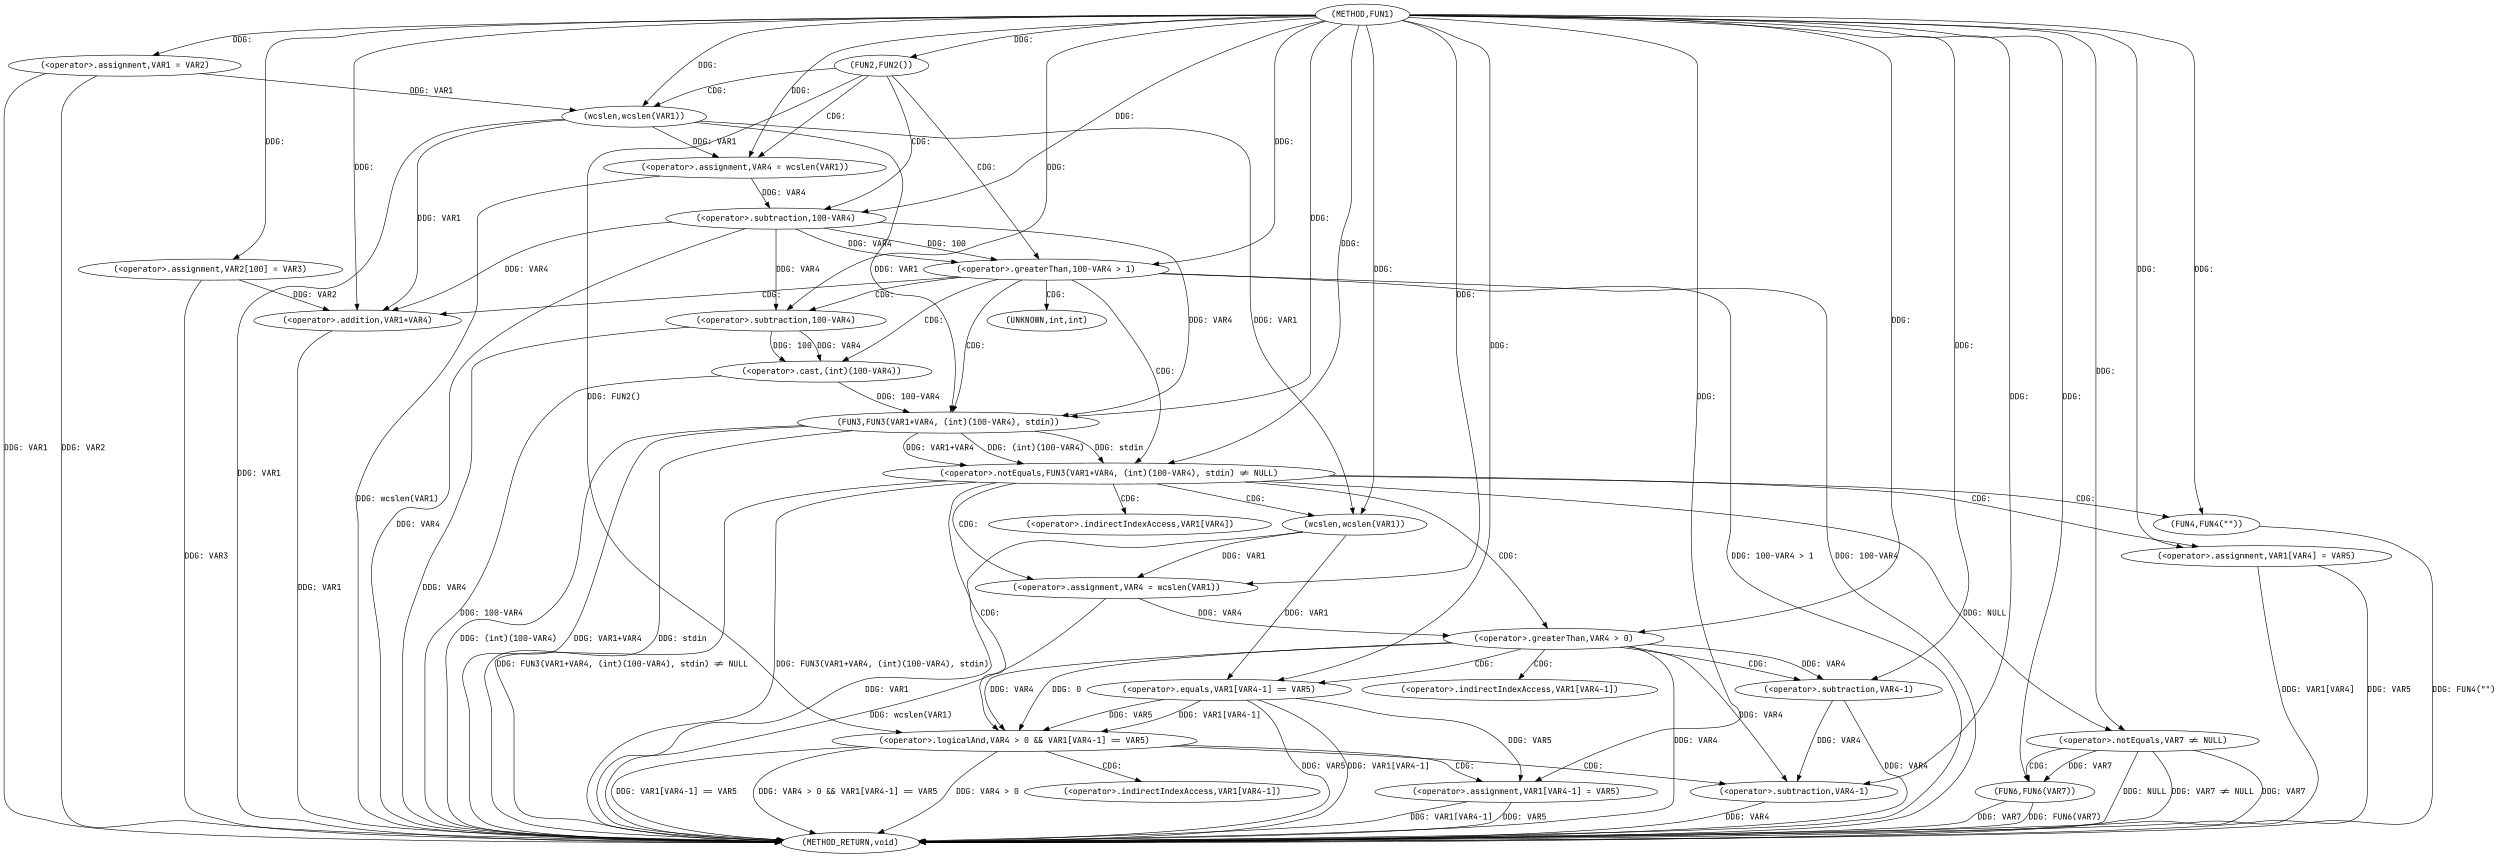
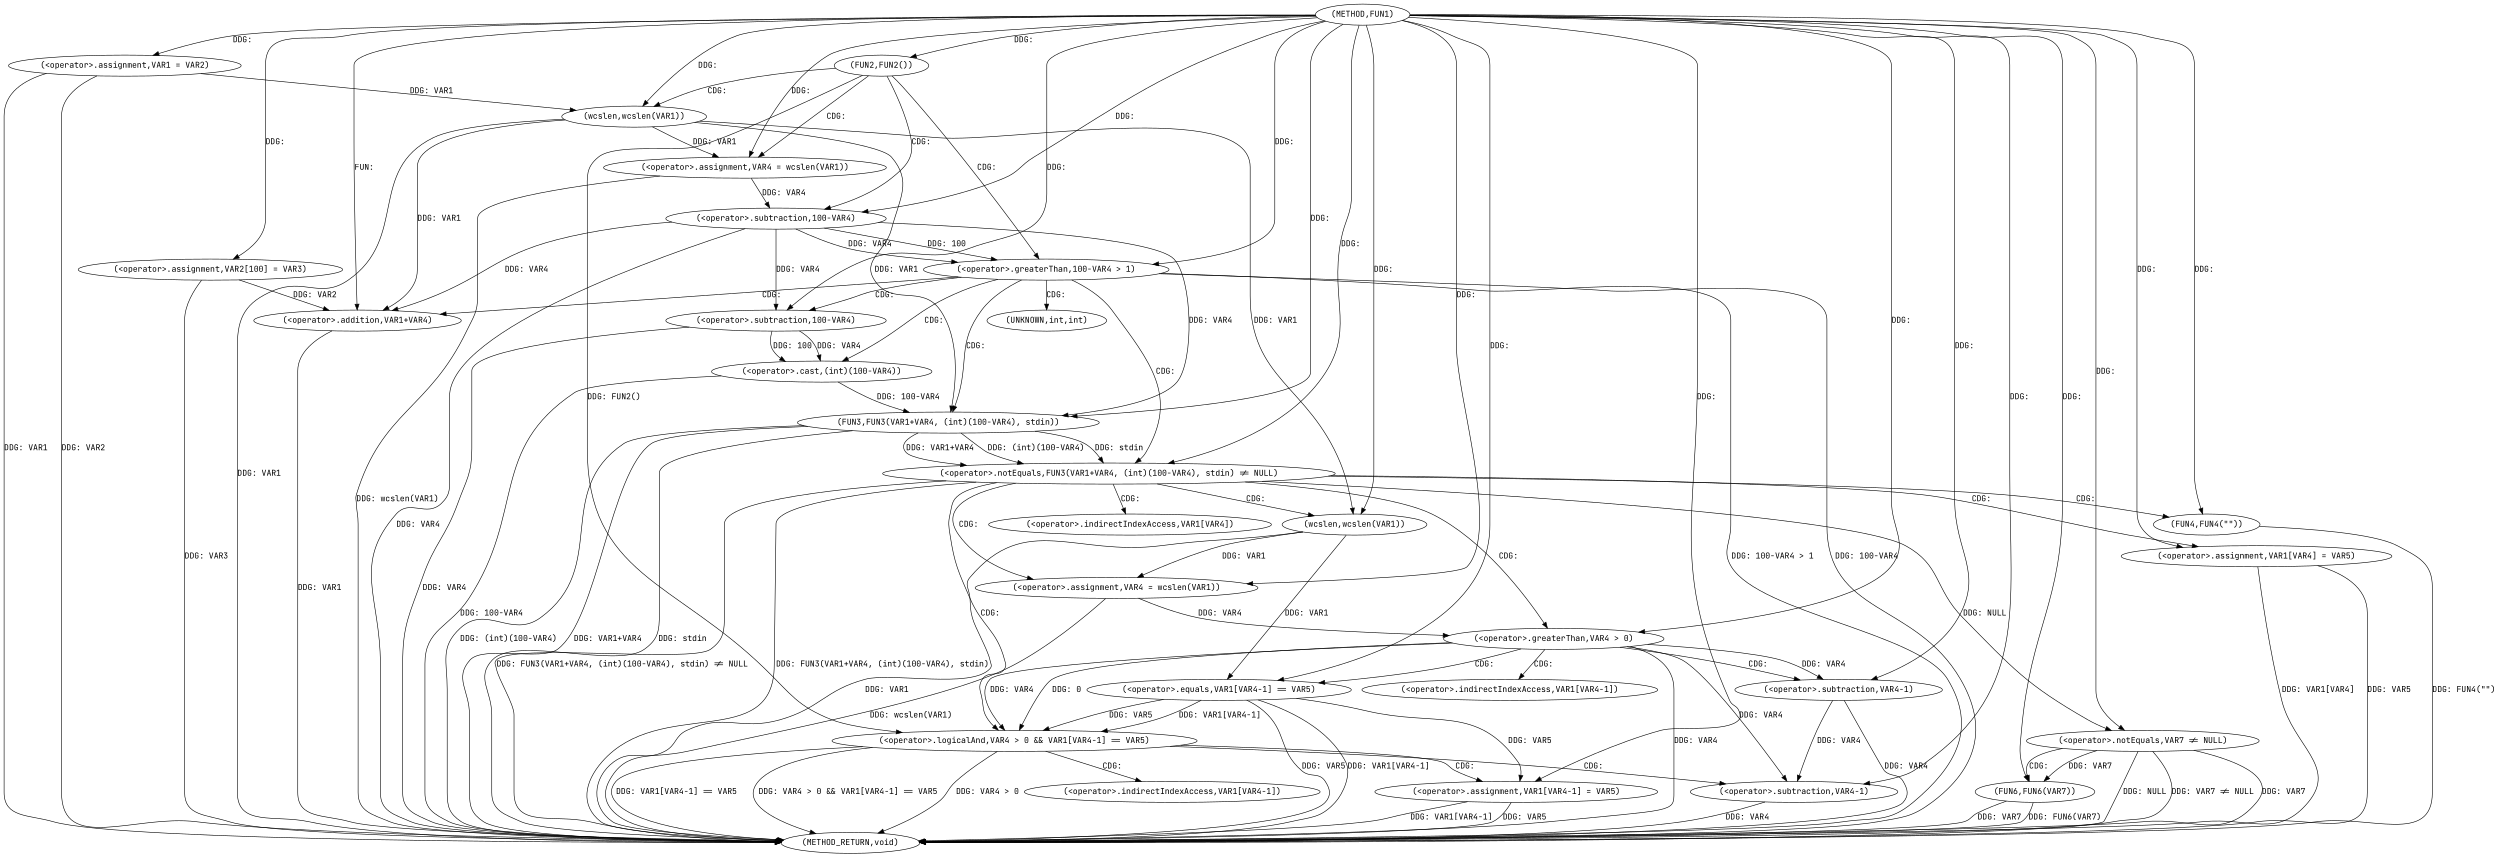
(367, 168) -> (367, 168)
